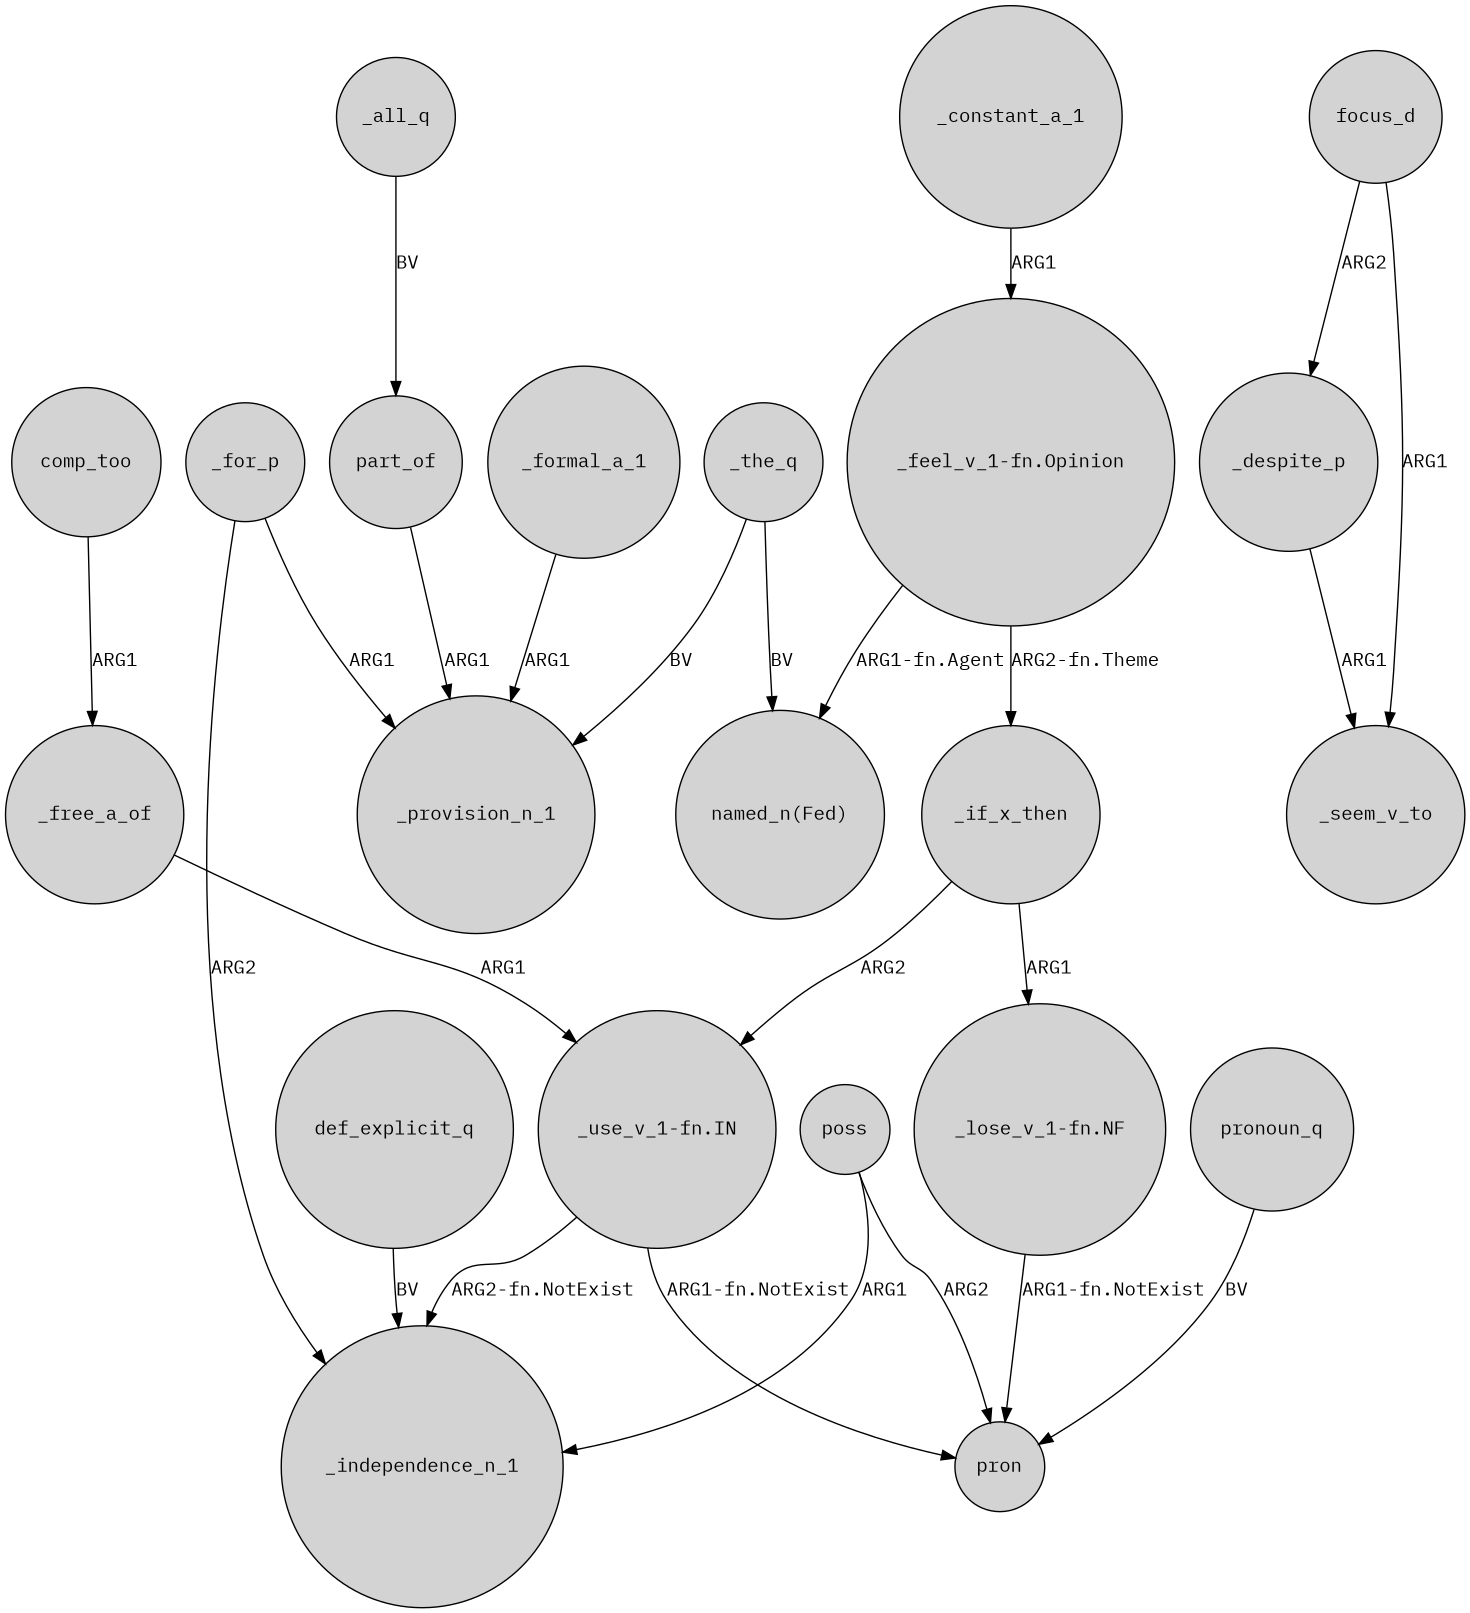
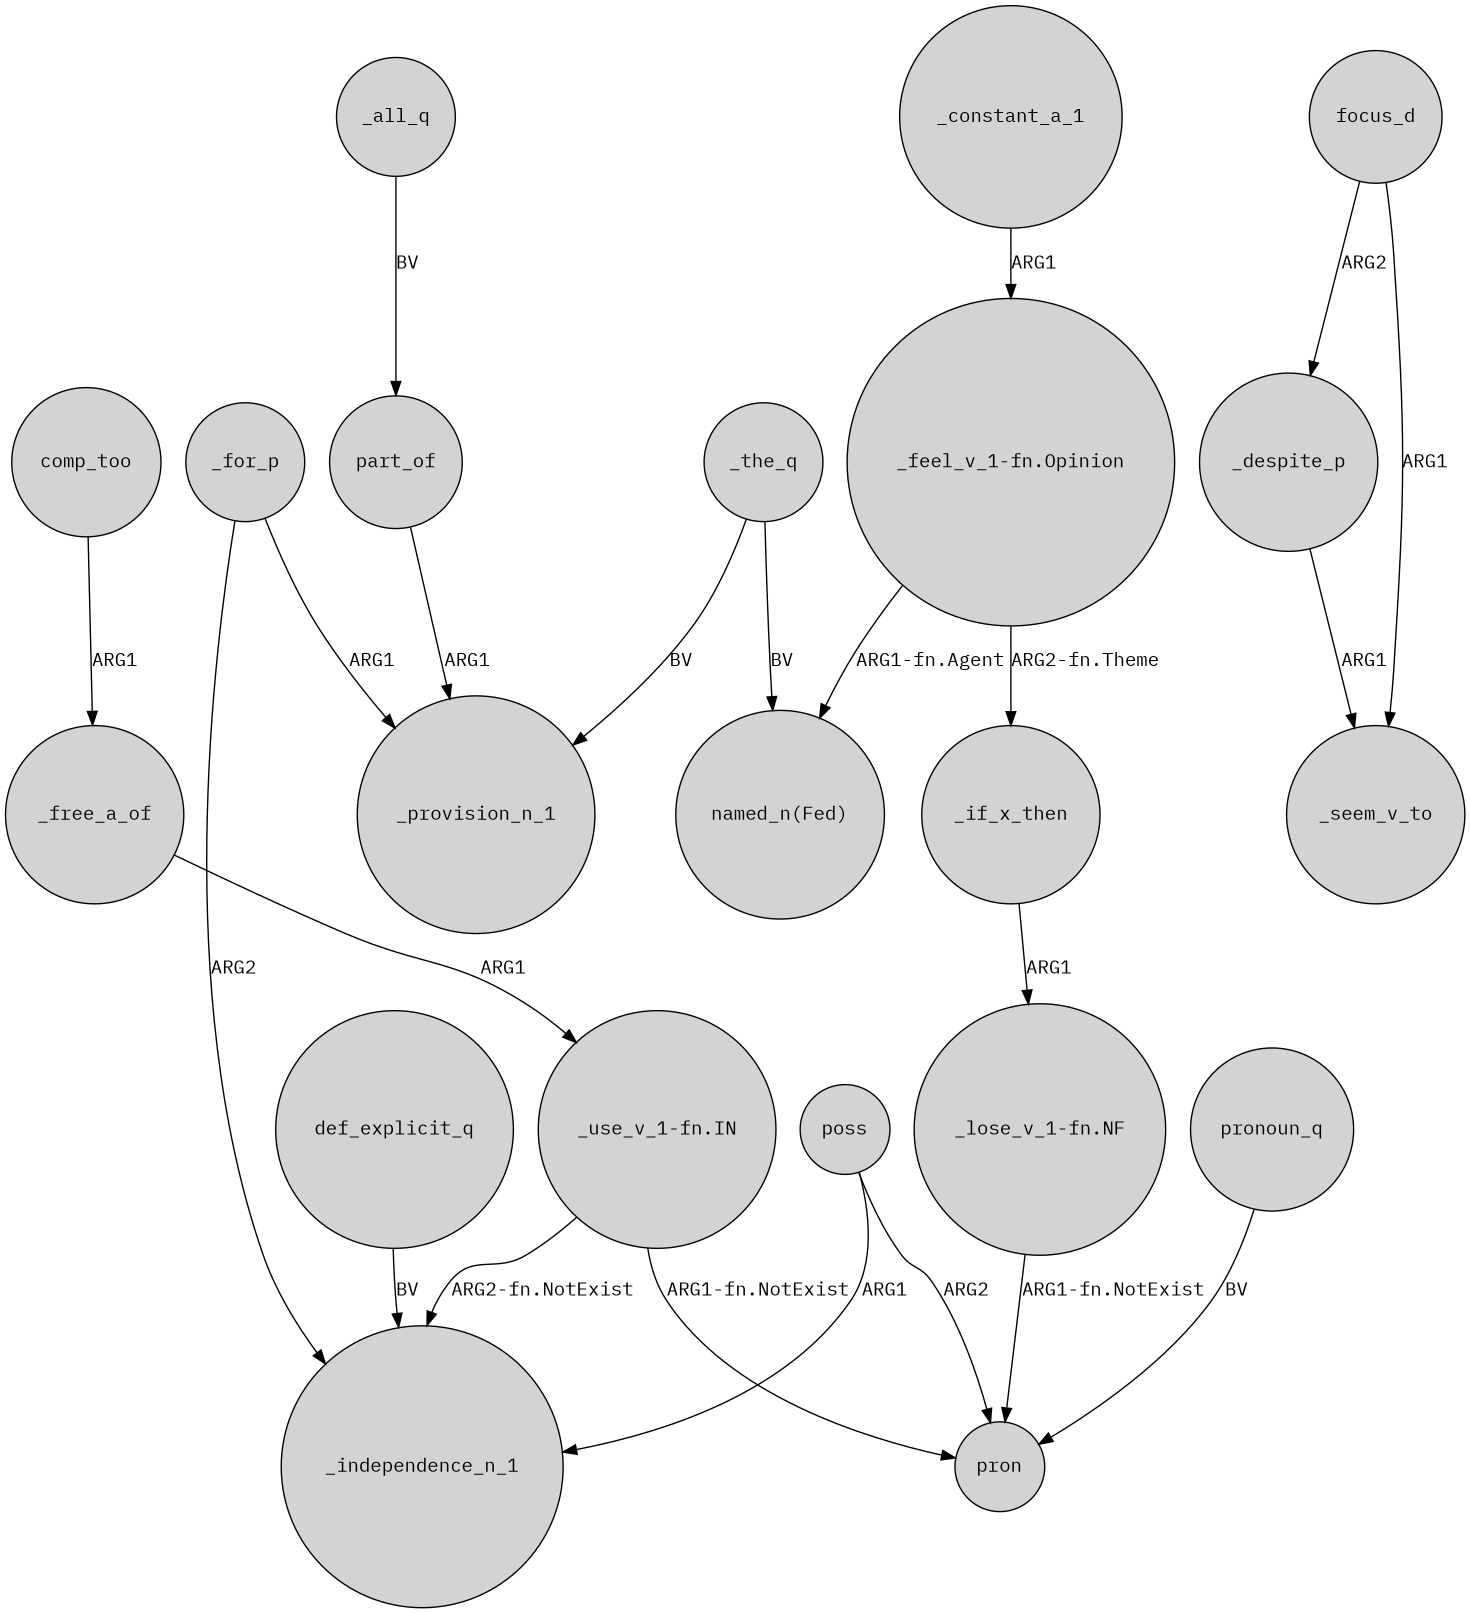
(584, 462) -> none
(854, 962) -> none
